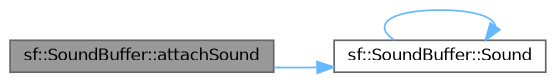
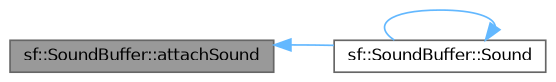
(295, 68) -> (312, 45)
